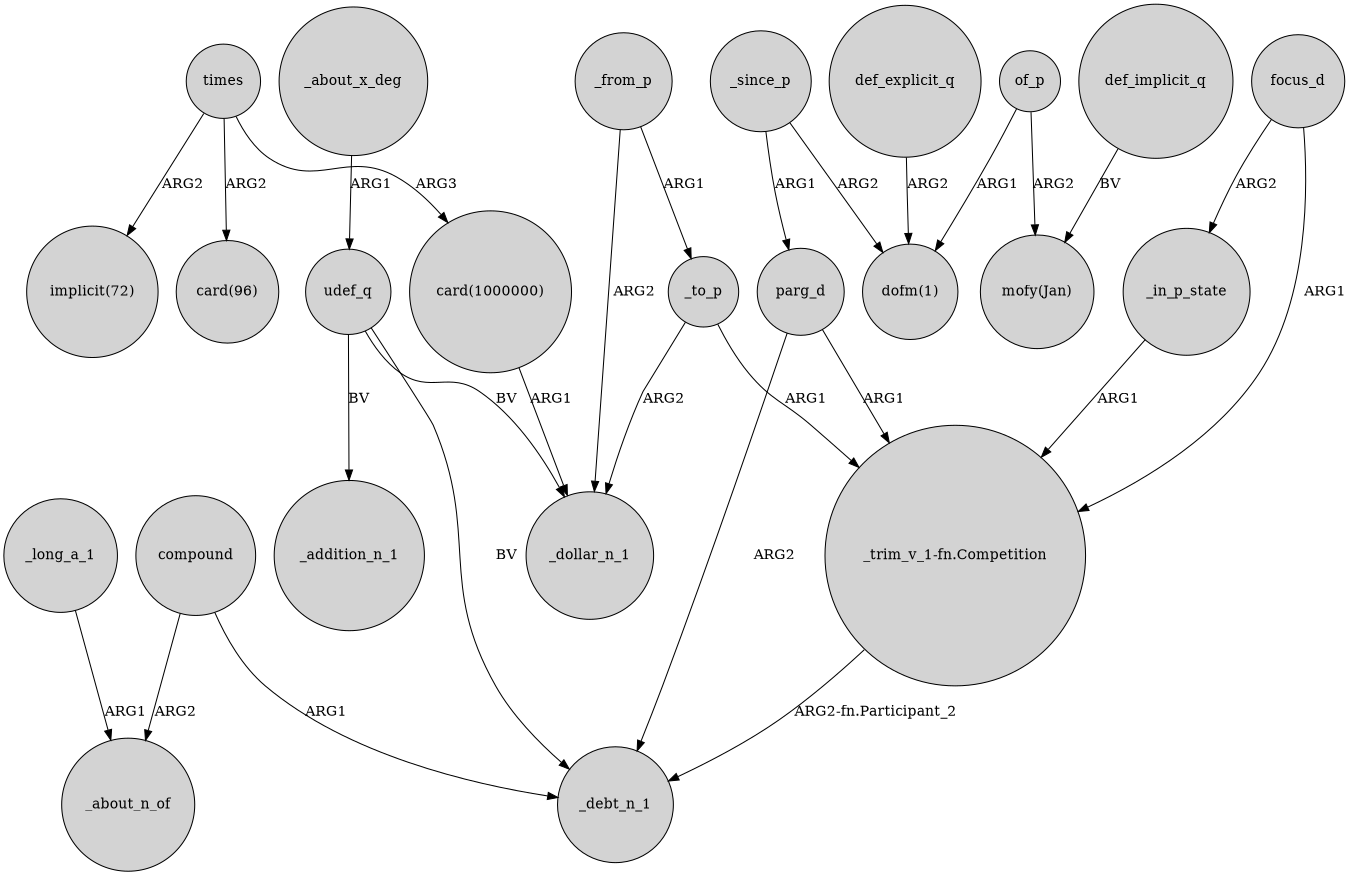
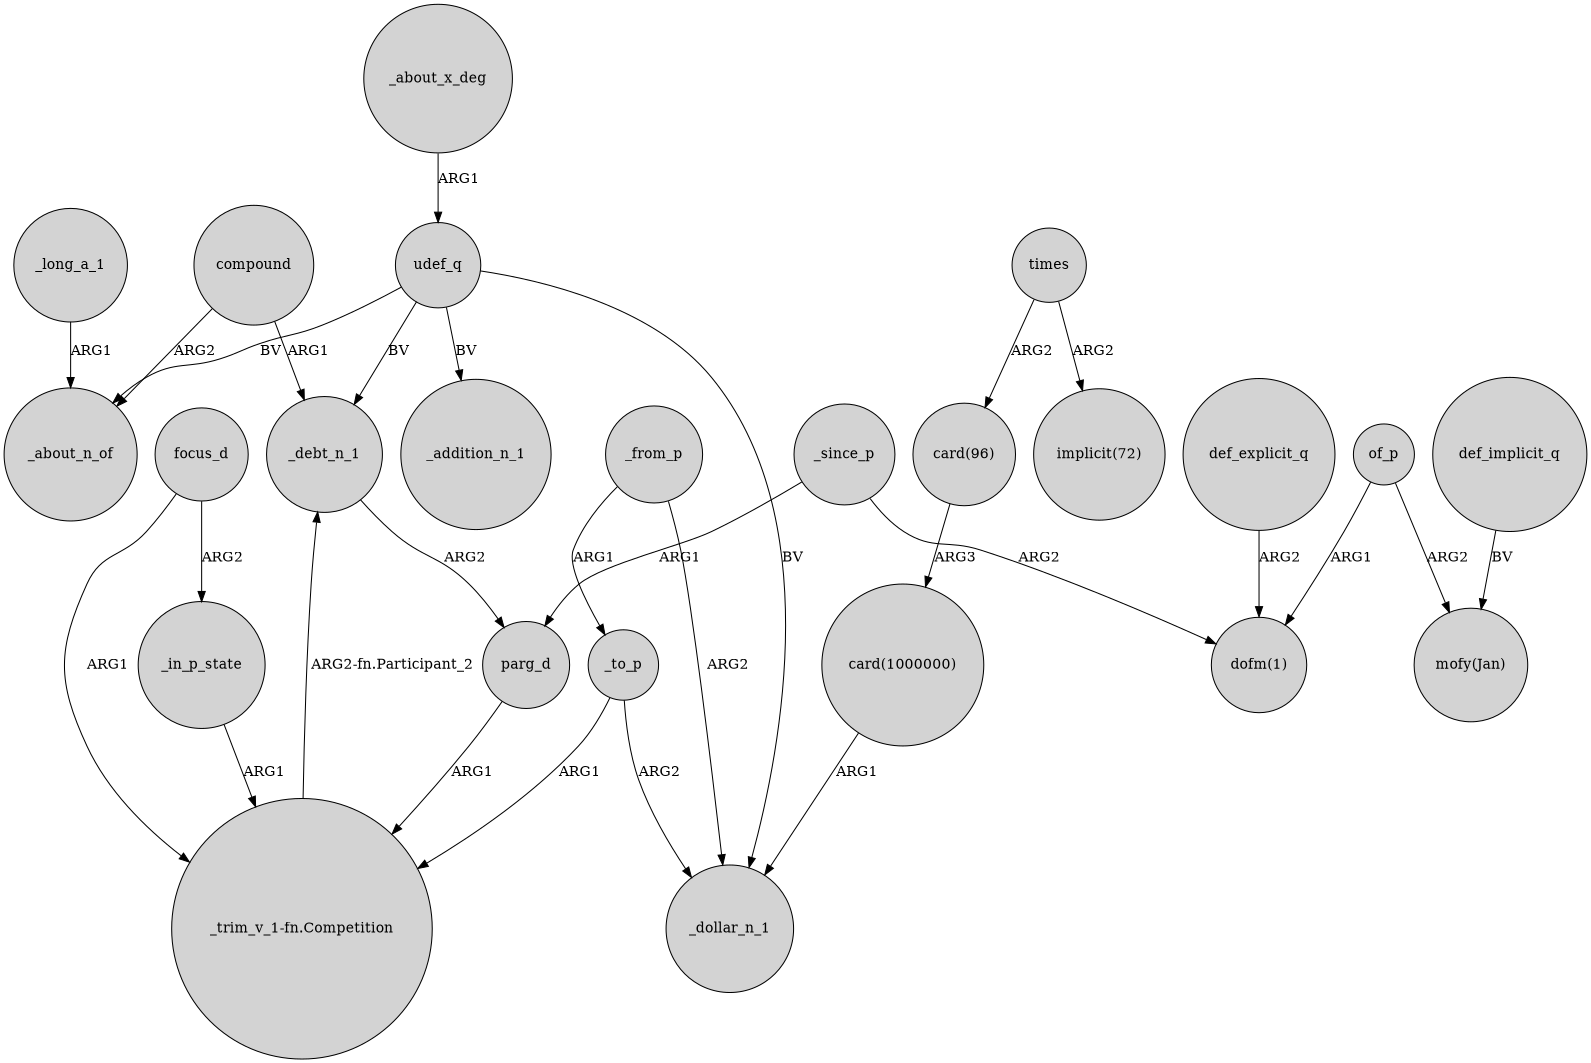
(335, 169) -> (940, 537)
none -> (261, 343)
(716, 538) -> (431, 557)
